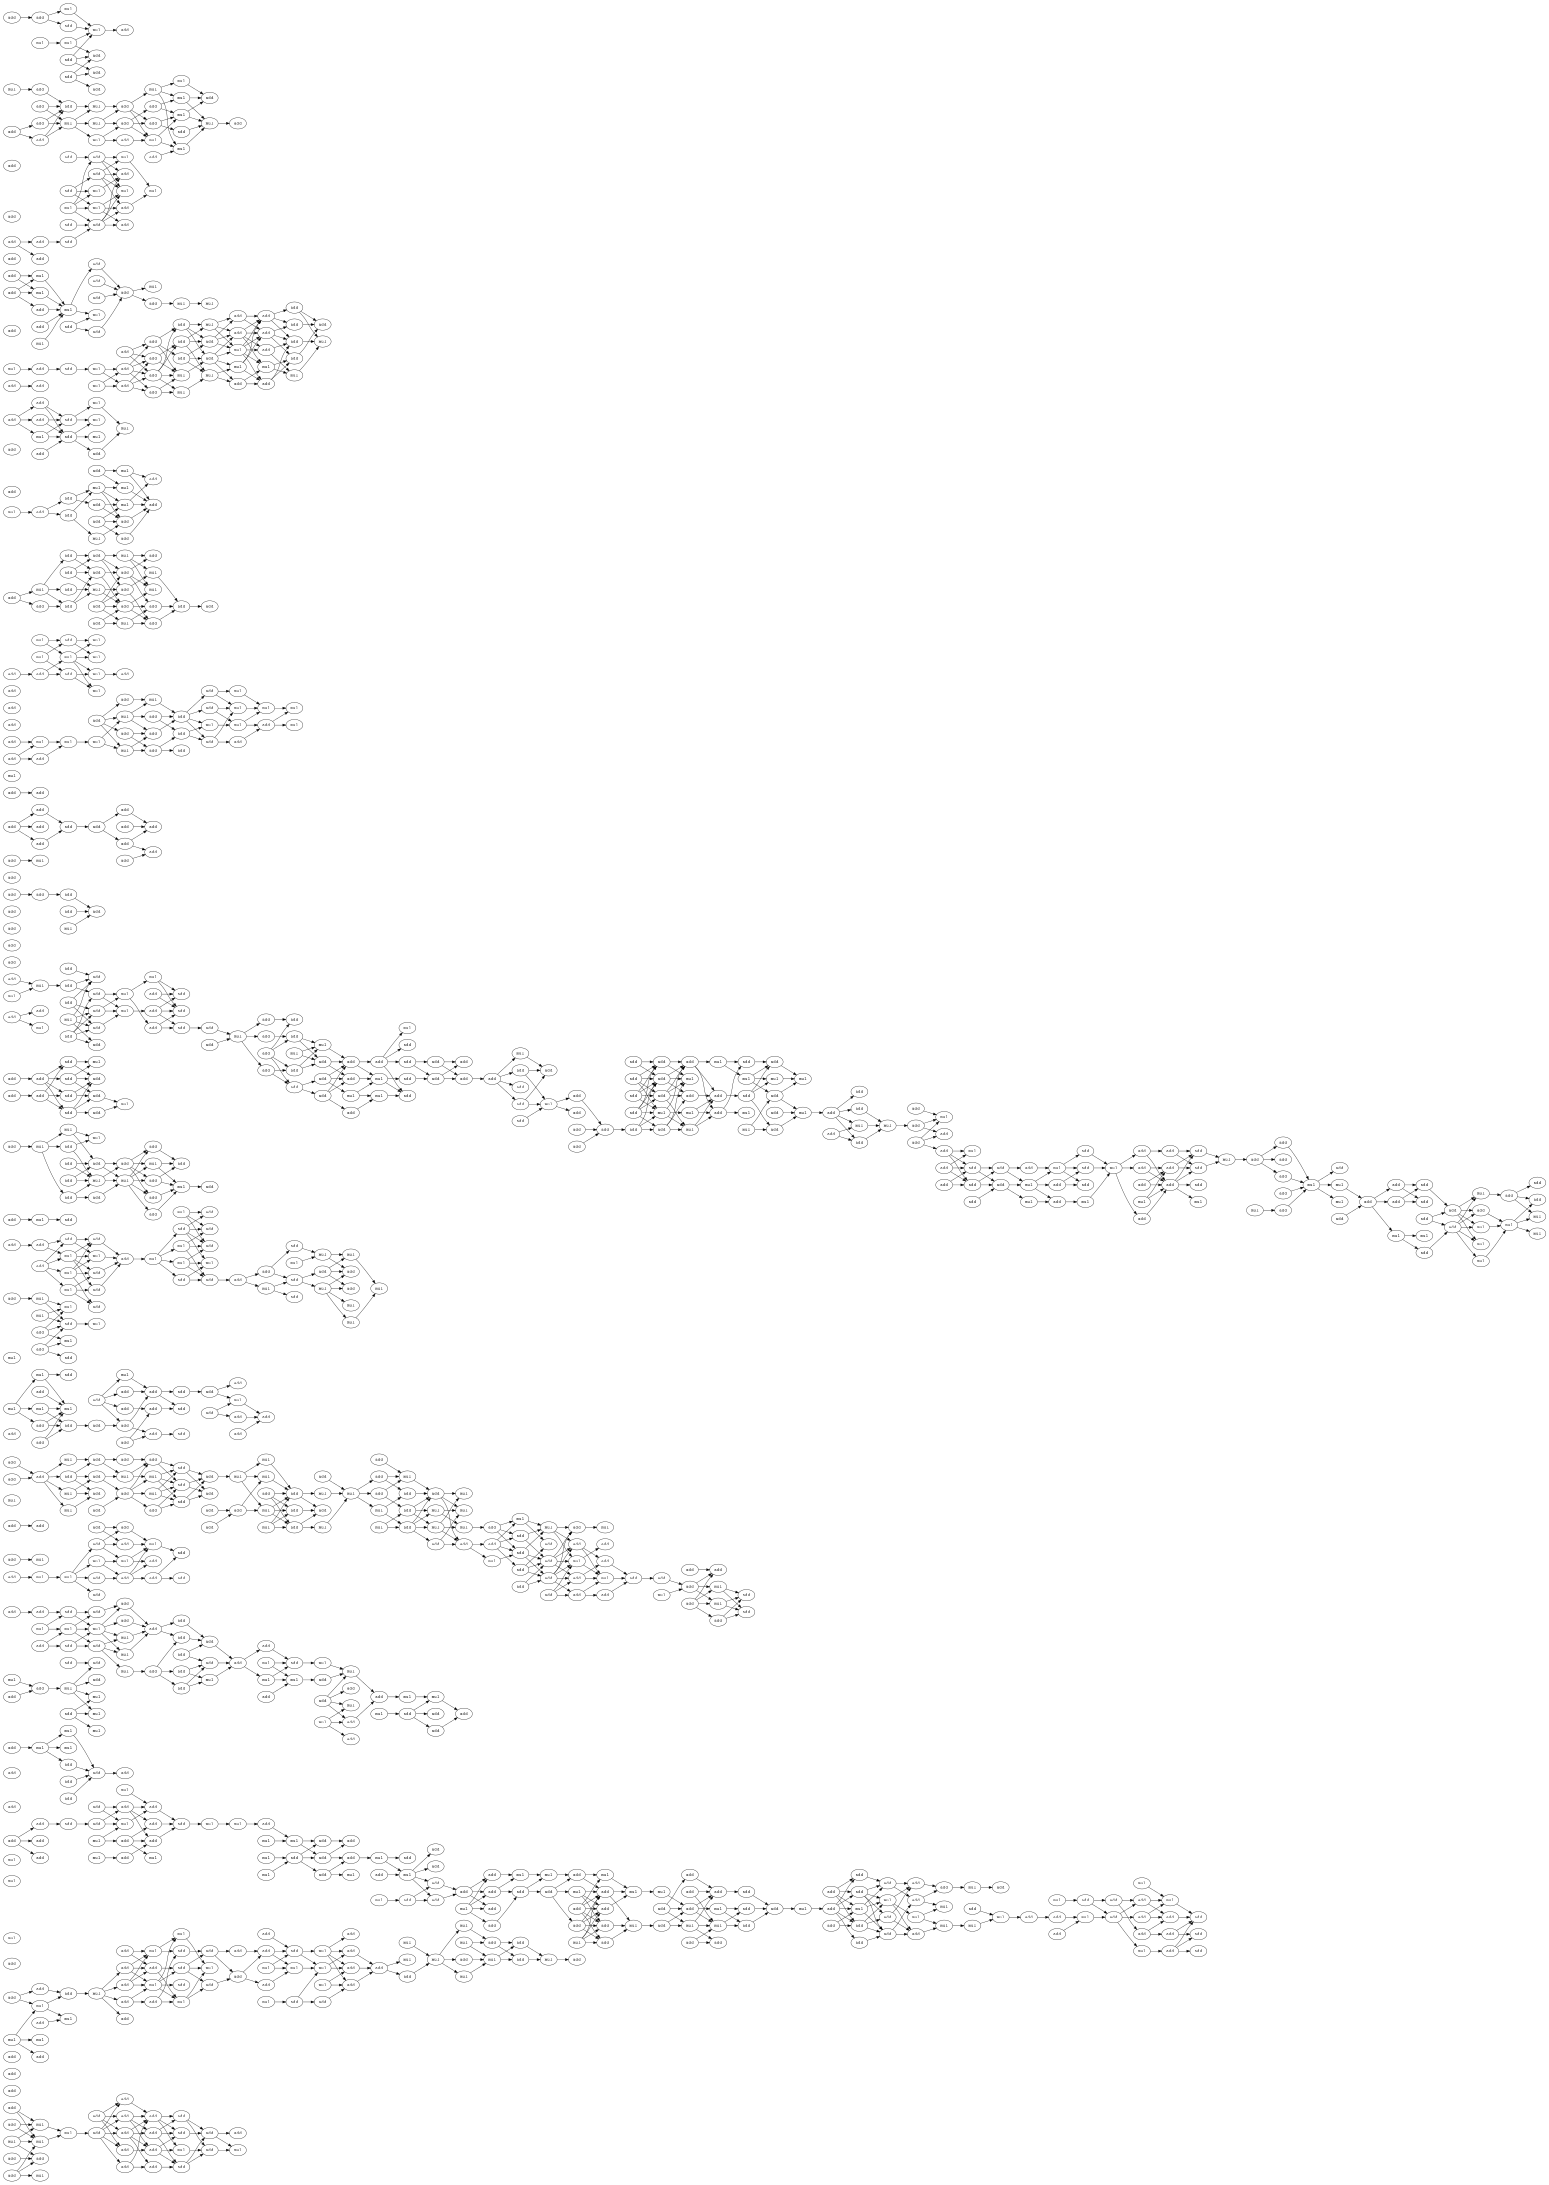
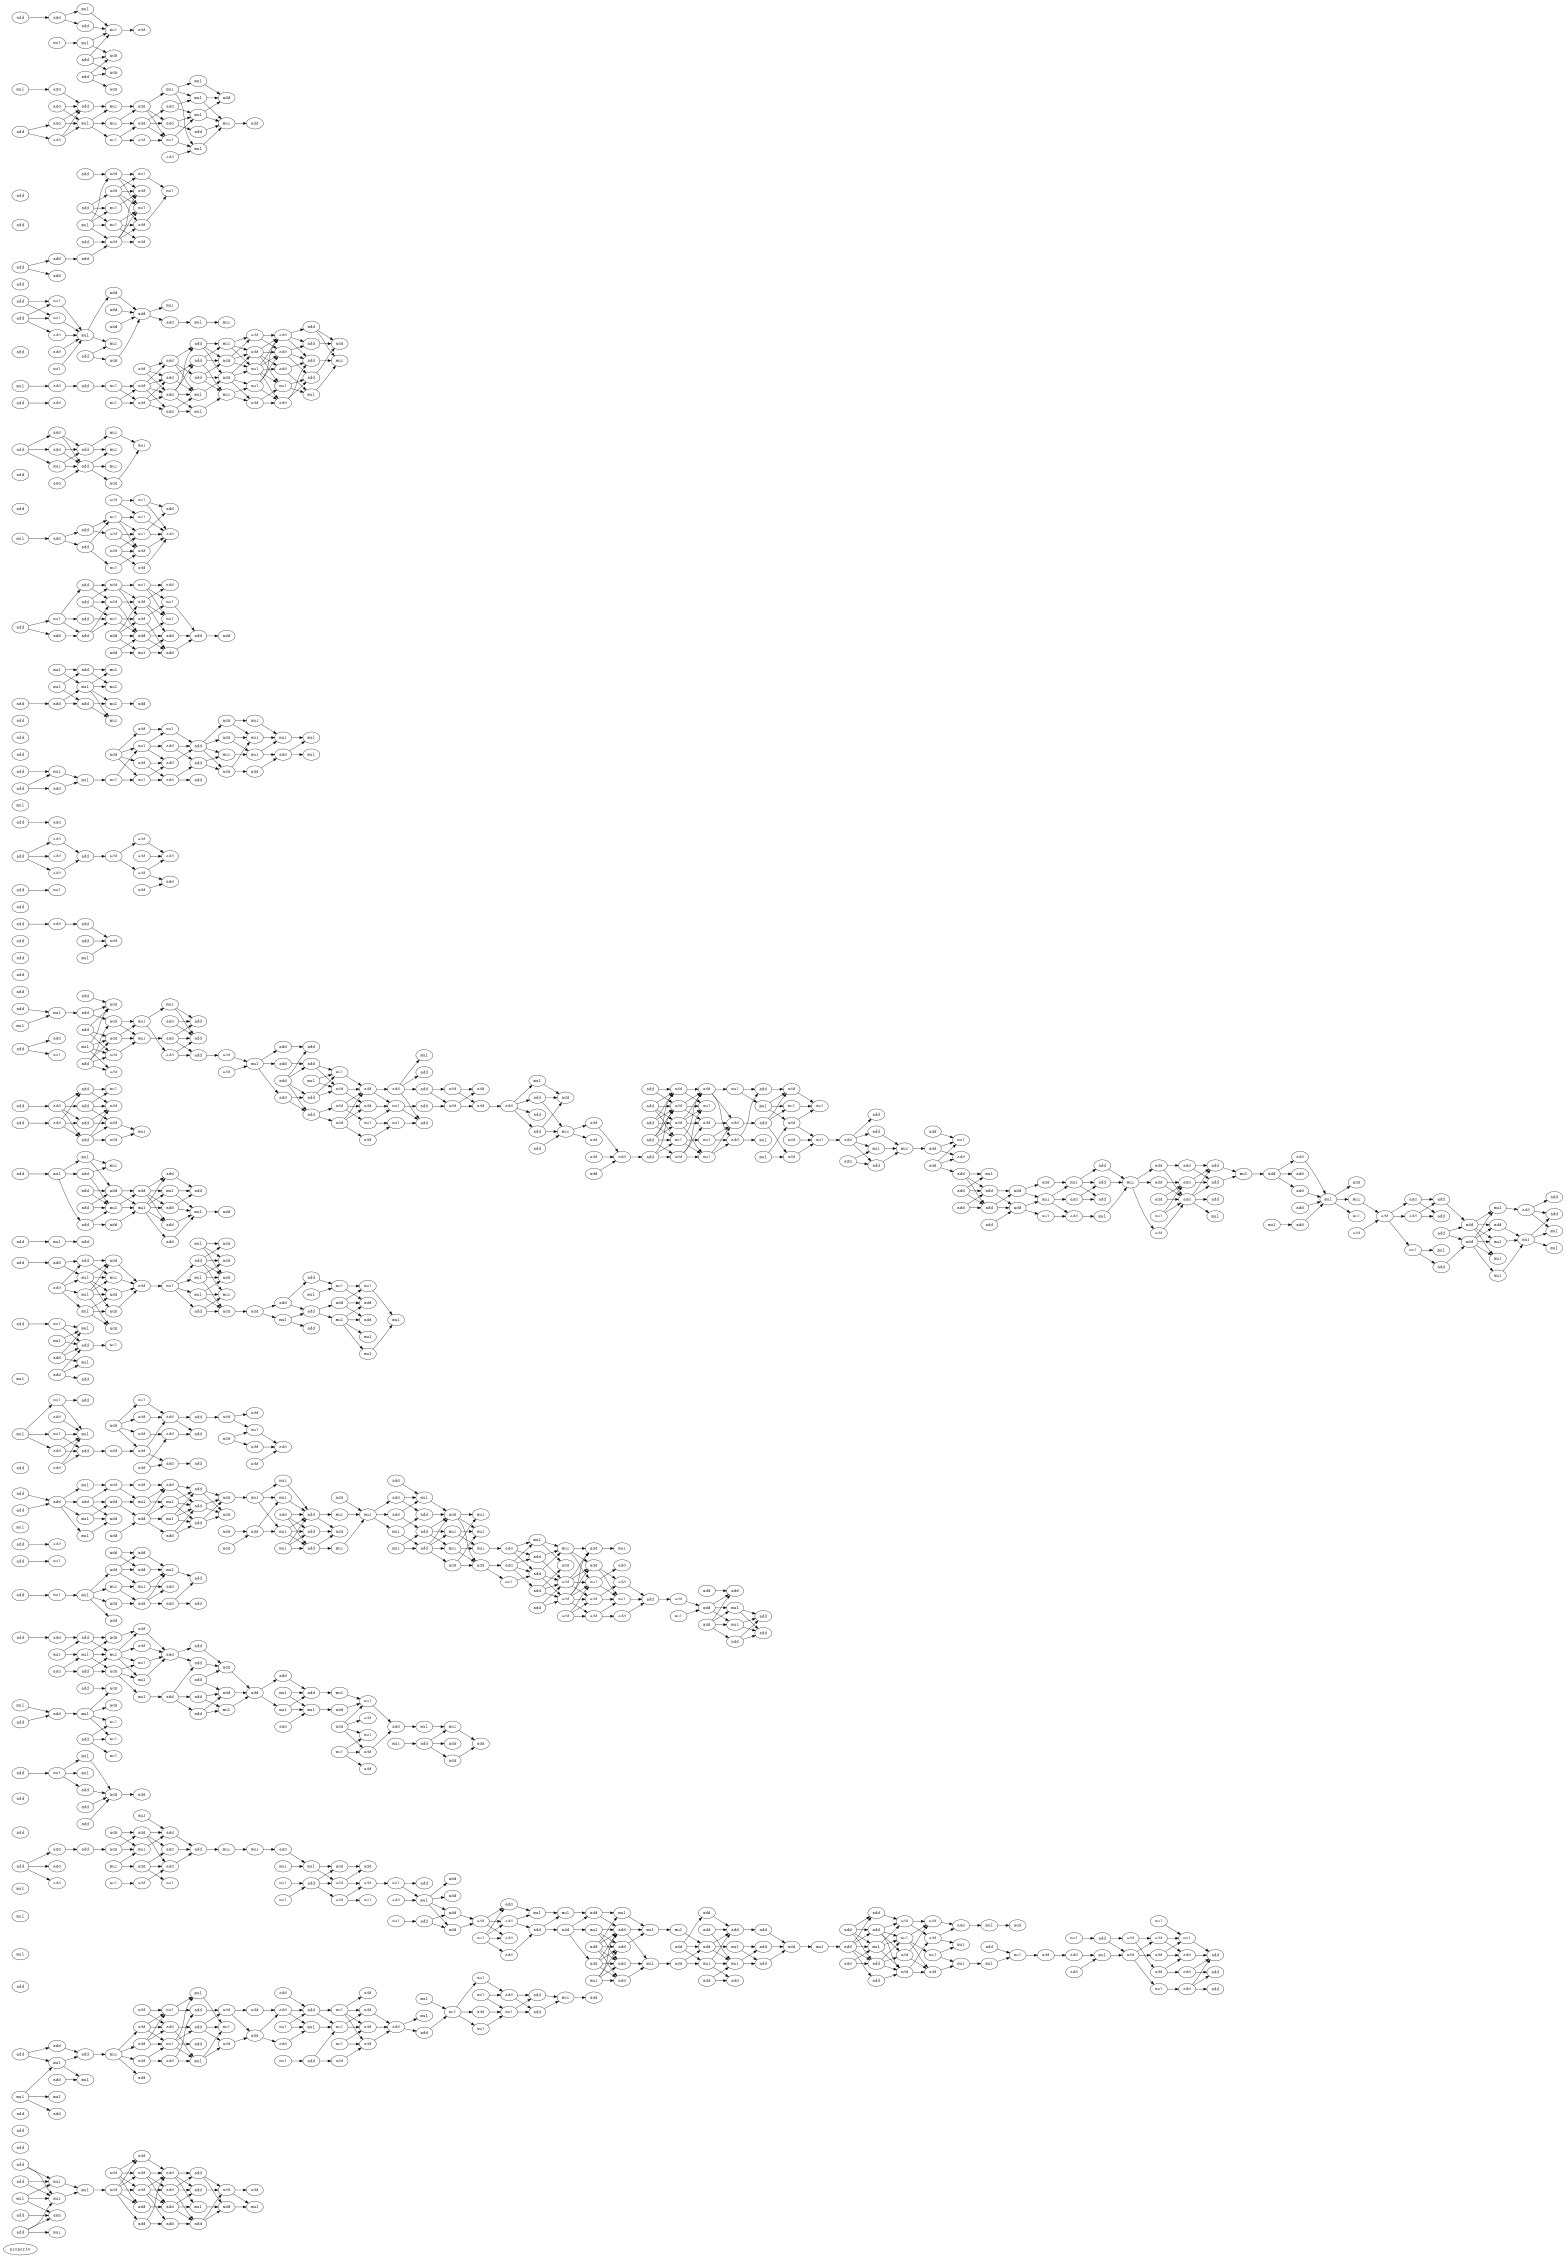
none -> (20, 2249)
